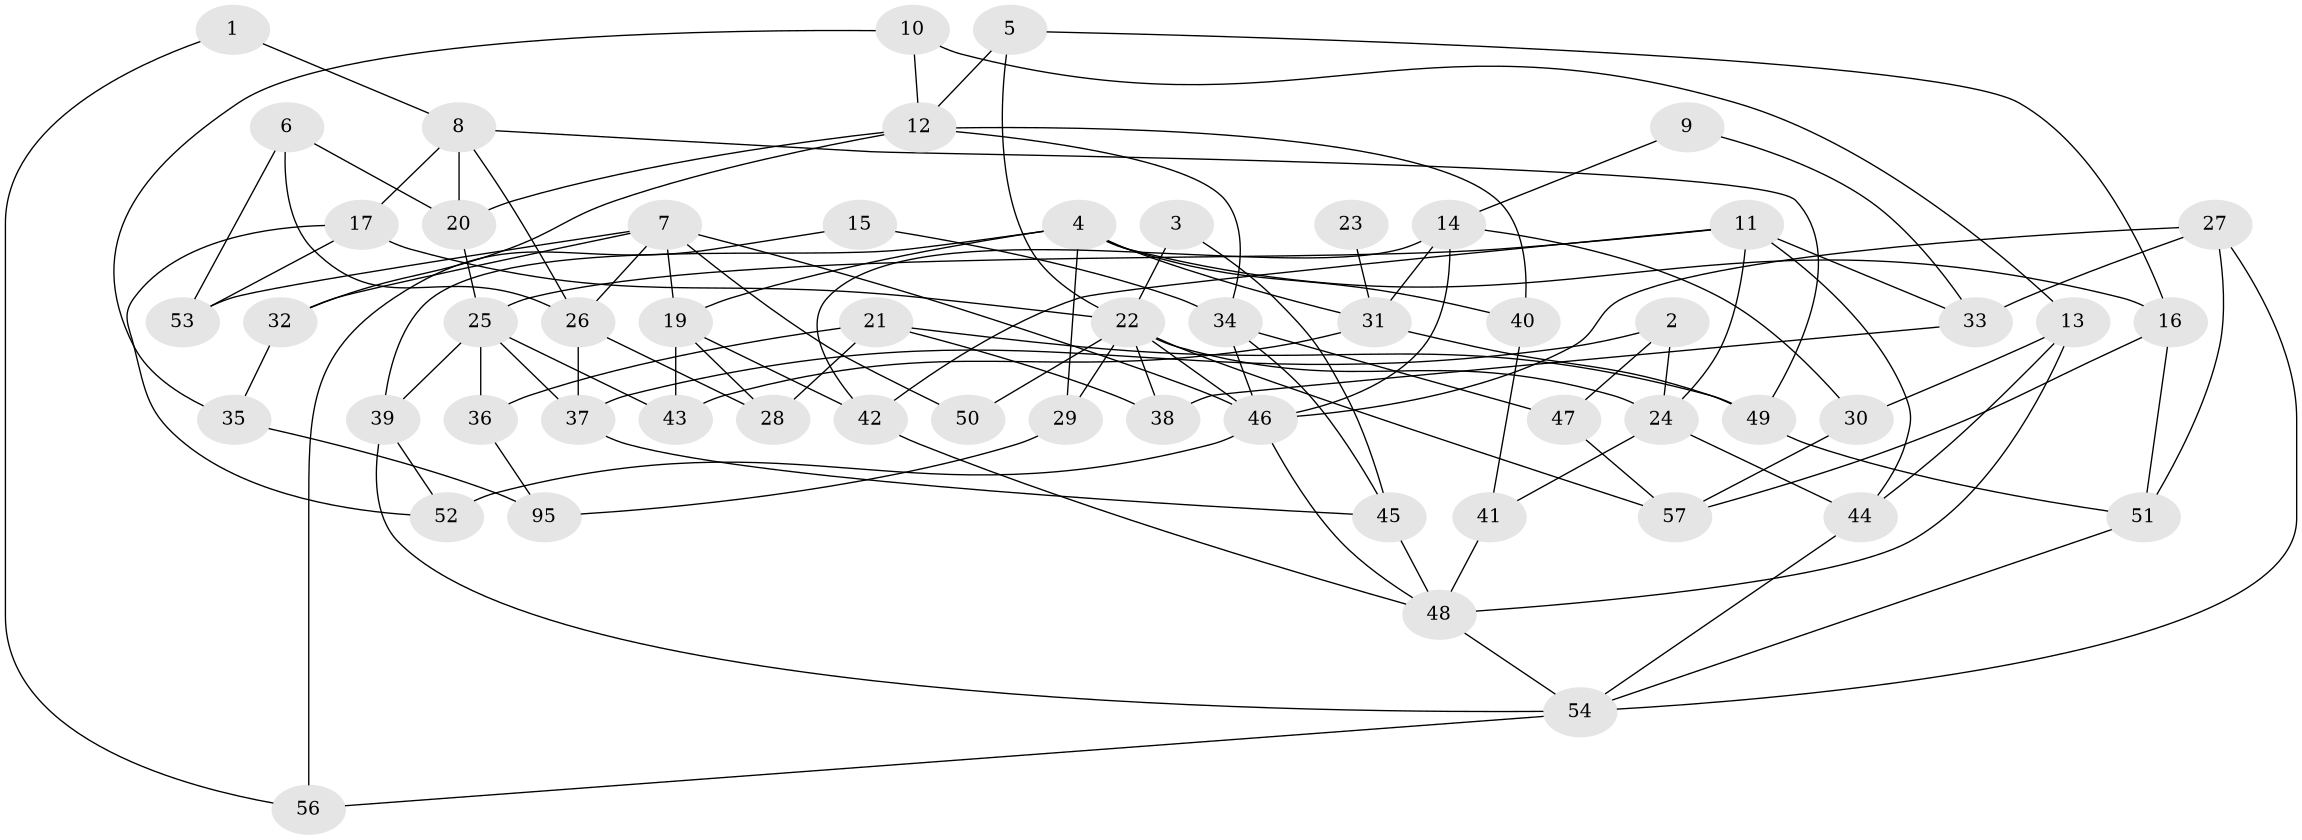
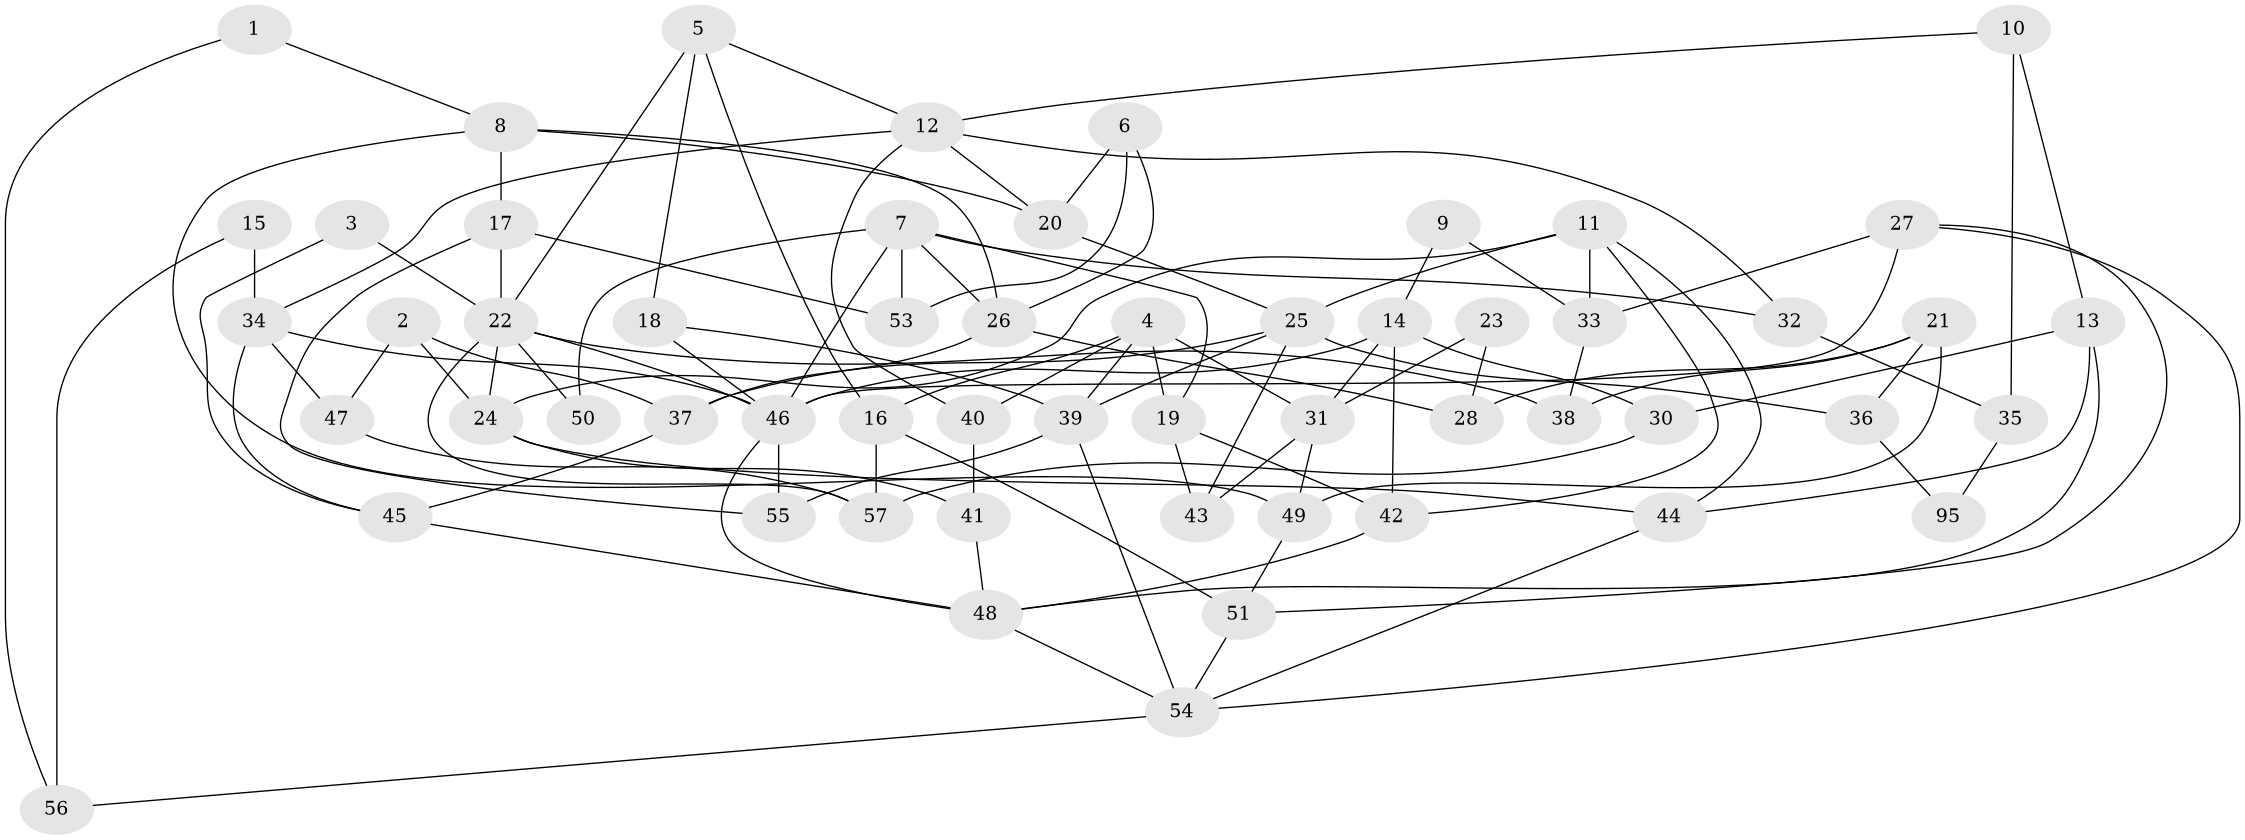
none -> (650, 322)
(720, 367) -> (1479, 371)
(1066, 420) -> none
(447, 517) -> (779, 517)
